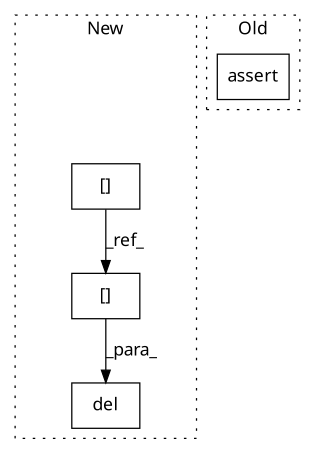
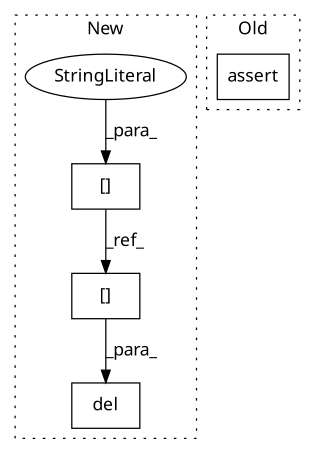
none -> (106, 77)
